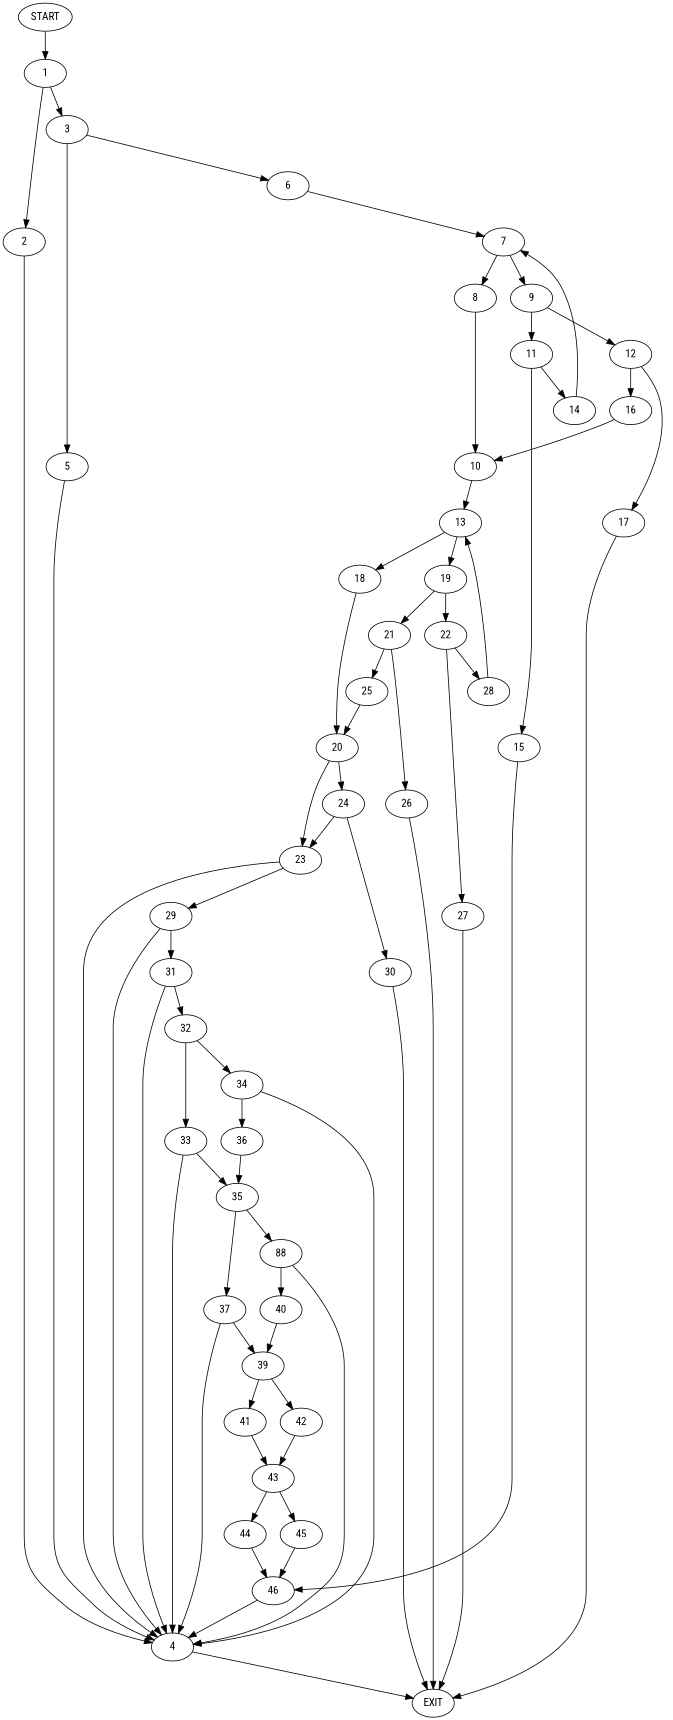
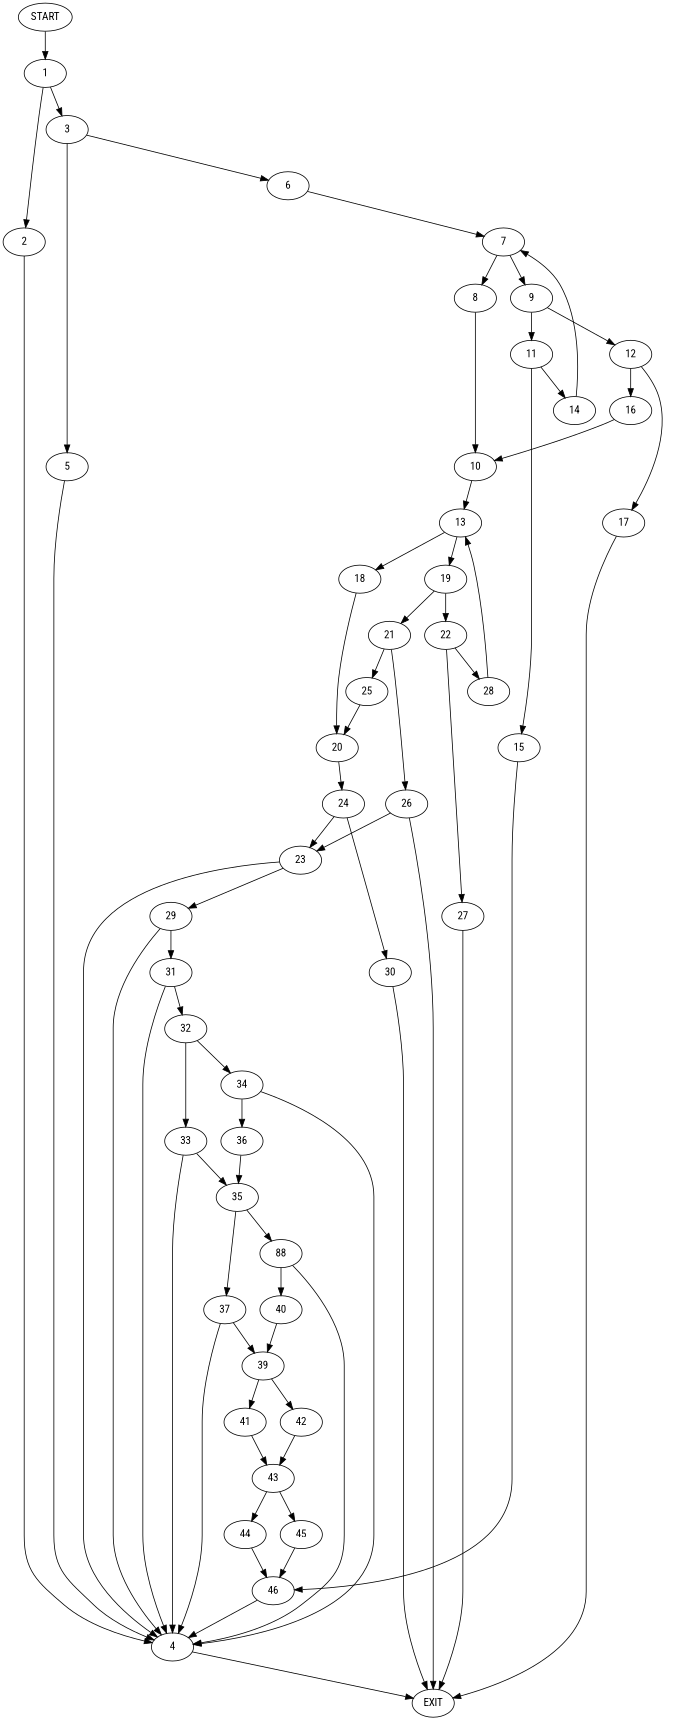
(313, 798) -> (357, 830)
